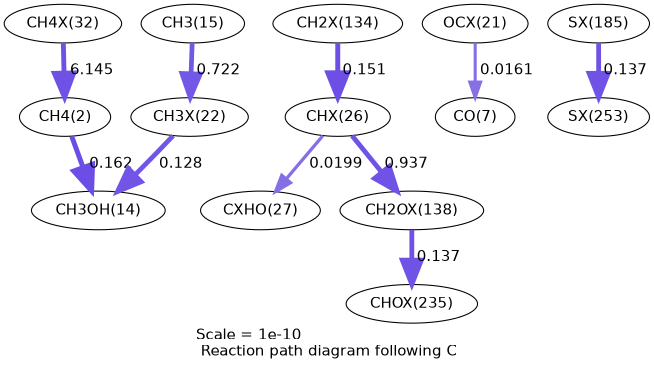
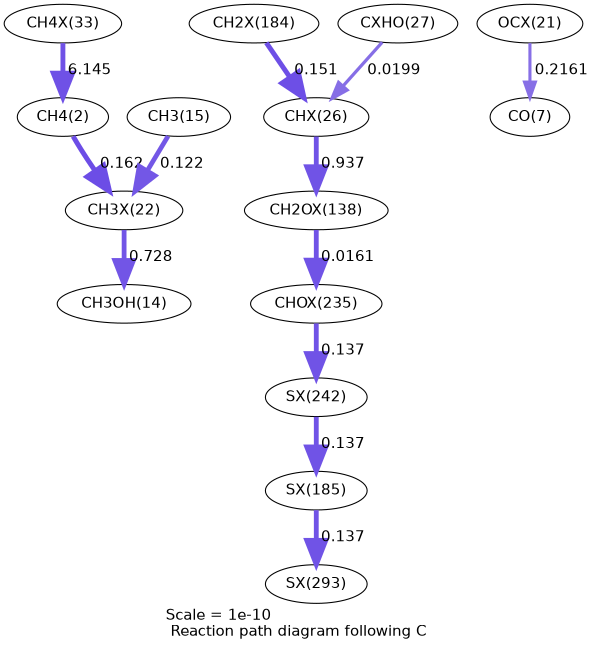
(63, 24) -> (63, 24)
(338, 24) -> (254, 24)
(216, 70) -> (180, 164)
(505, 70) -> (559, 70)
(599, 117) -> (316, 584)
(77, 152) -> (84, 154)
(305, 157) -> (363, 64)
(179, 164) -> (149, 257)
(437, 257) -> (346, 257)
none -> (316, 397)
